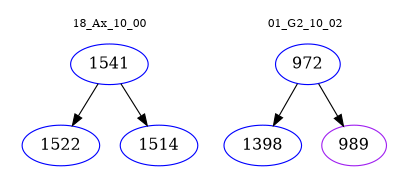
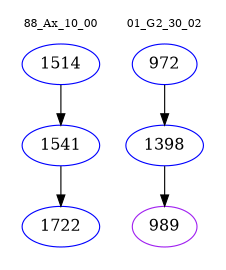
(110, 24) -> (61, 24)
(306, 24) -> (165, 24)
(131, 100) -> (61, 99)
(328, 100) -> (165, 181)
(61, 145) -> (61, 227)
